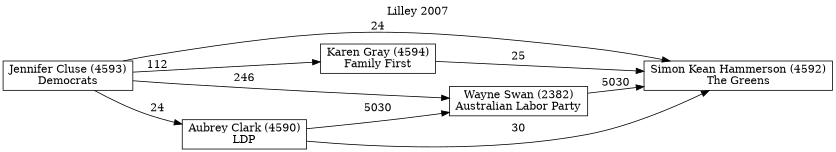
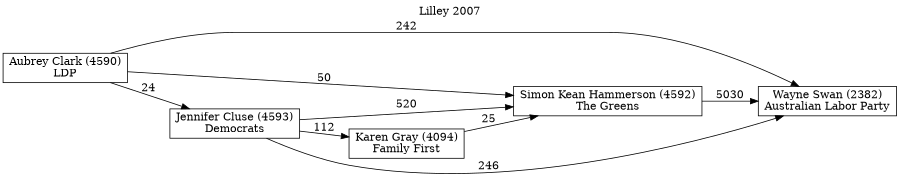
(378, 27) -> (407, 105)
(378, 59) -> (407, 144)
(612, 90) -> (726, 101)
(378, 108) -> (407, 27)
(133, 109) -> (146, 94)
(519, 129) -> (324, 78)
